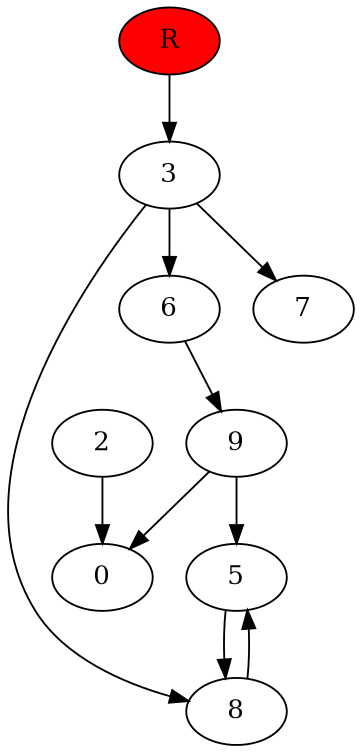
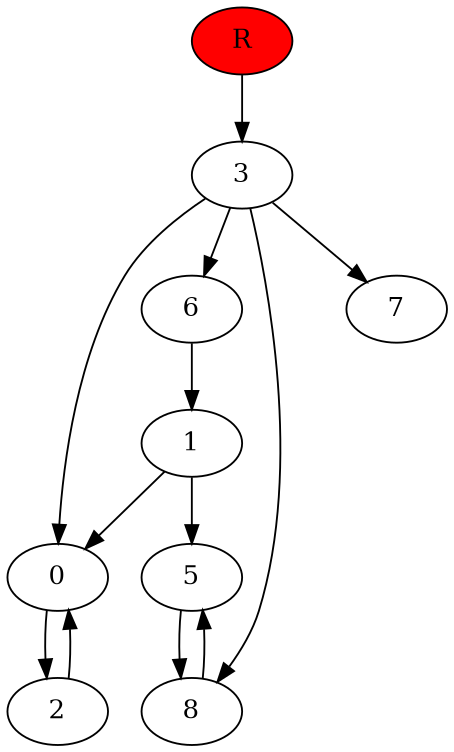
none -> (94, 342)
(237, 443) -> (192, 443)
none -> (45, 635)
